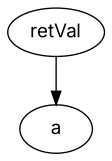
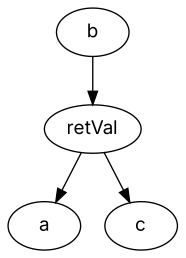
none -> (93, 32)
none -> (141, 226)
